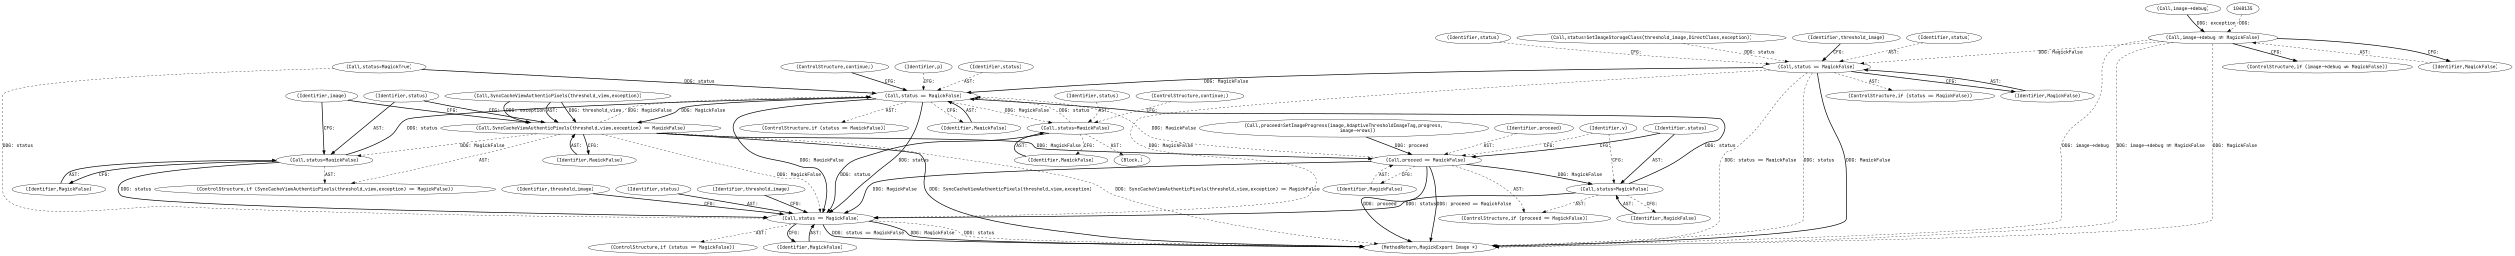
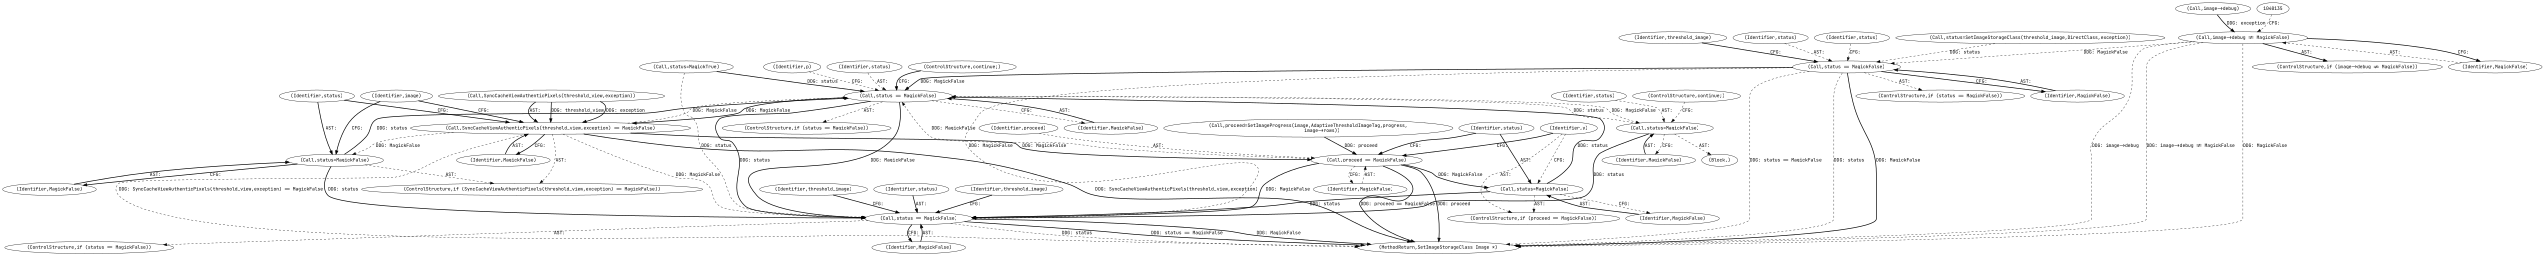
(2246, 23) -> (2276, 23)
(2278, 52) -> (2308, 52)
(1529, 146) -> (1480, 146)
(1492, 181) -> (1504, 171)
(1429, 248) -> (1438, 248)
